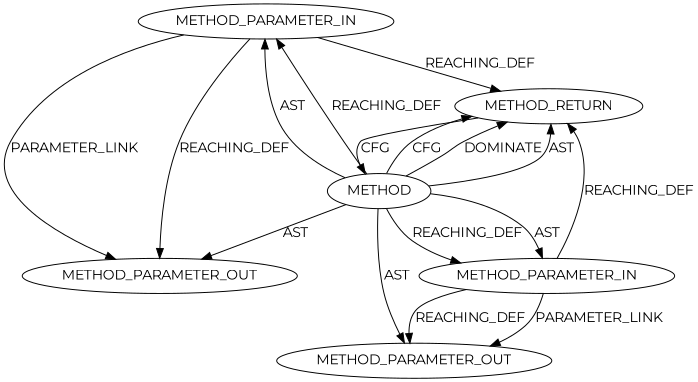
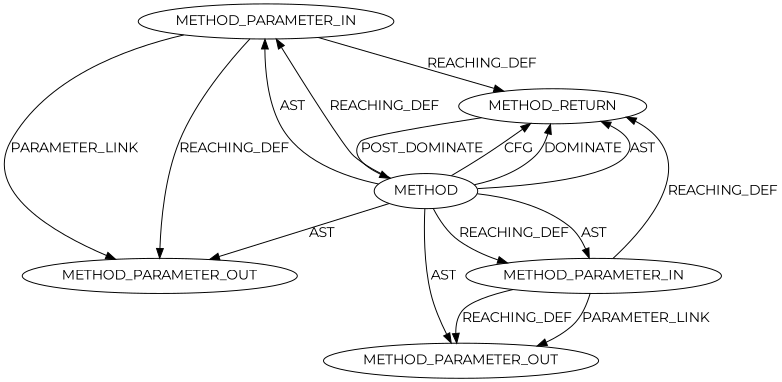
(375, 149) -> (422, 149)
